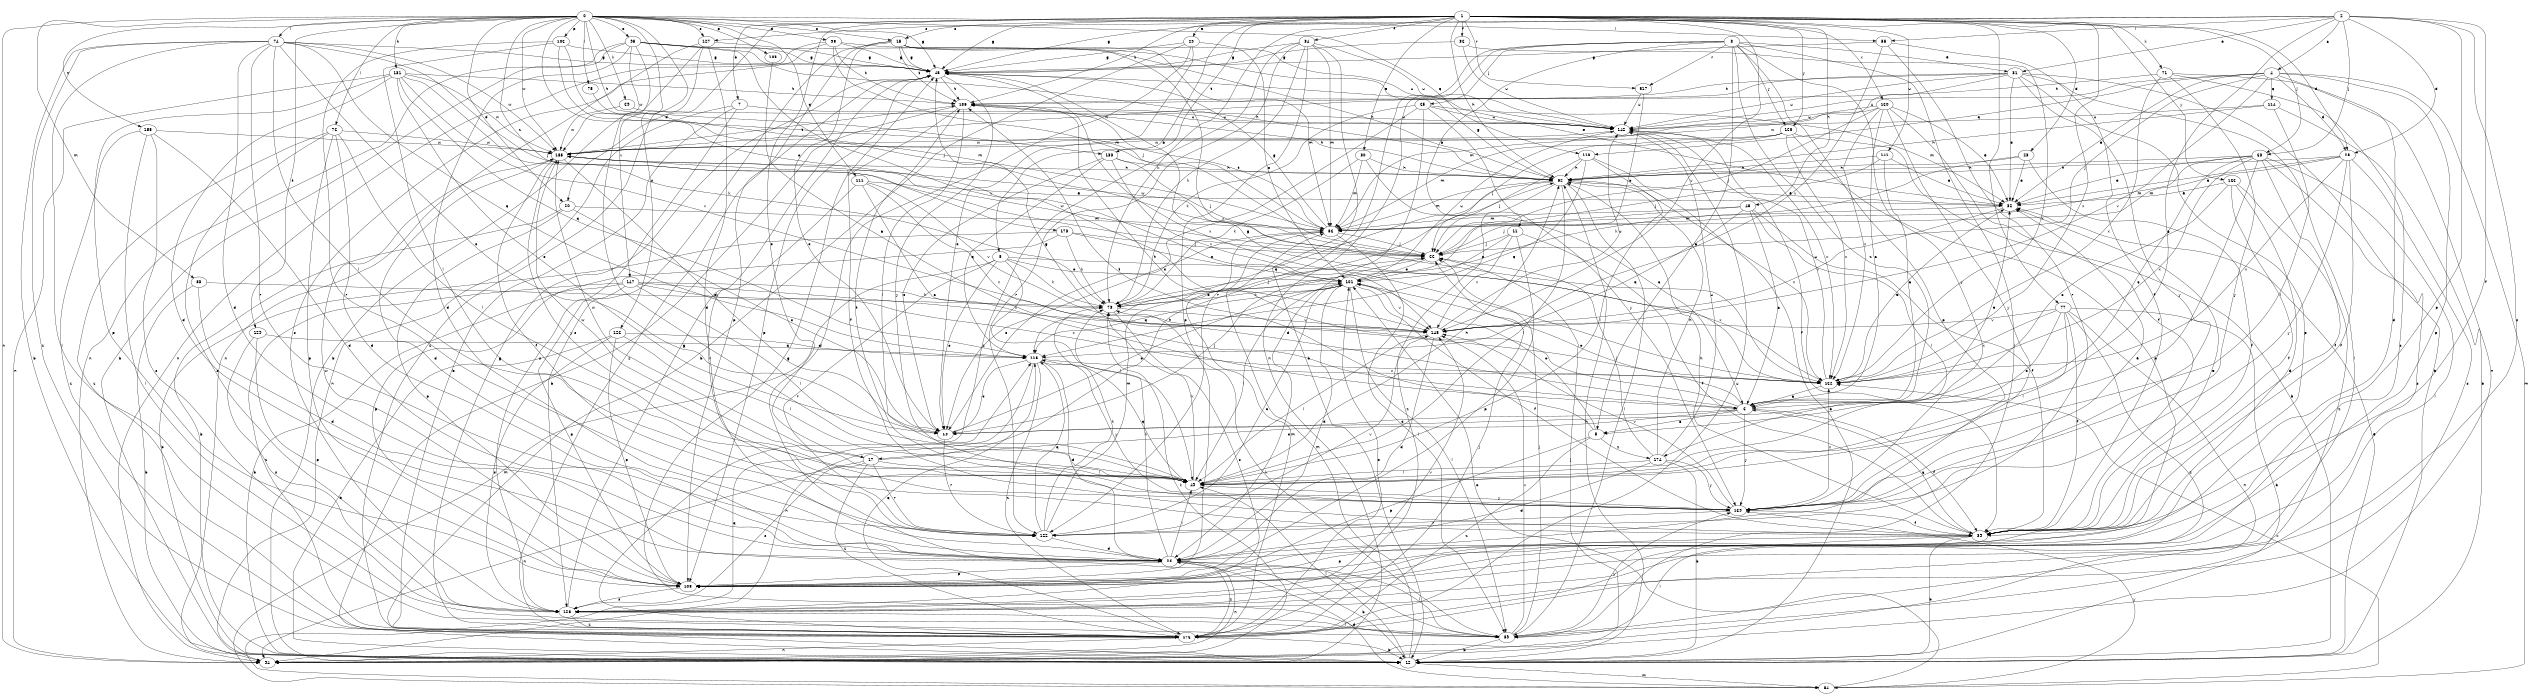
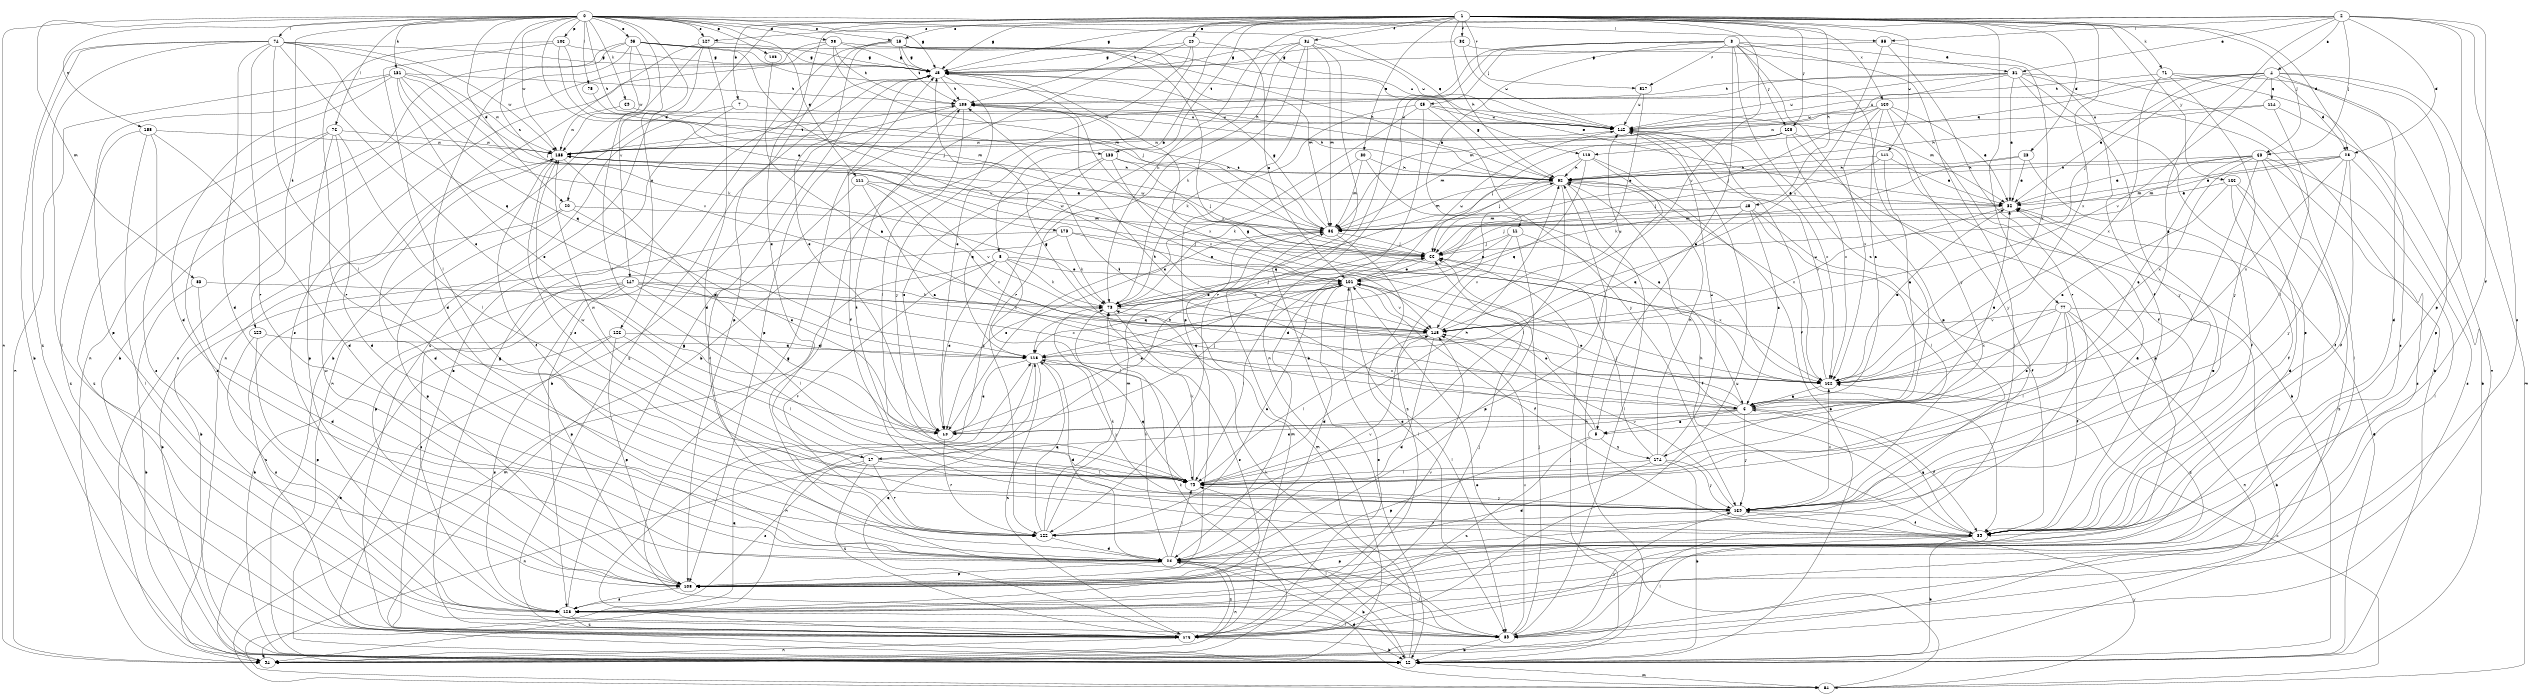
(556, 330) -> (421, 408)
none -> (1236, 341)
(1193, 485) -> (1193, 485)
